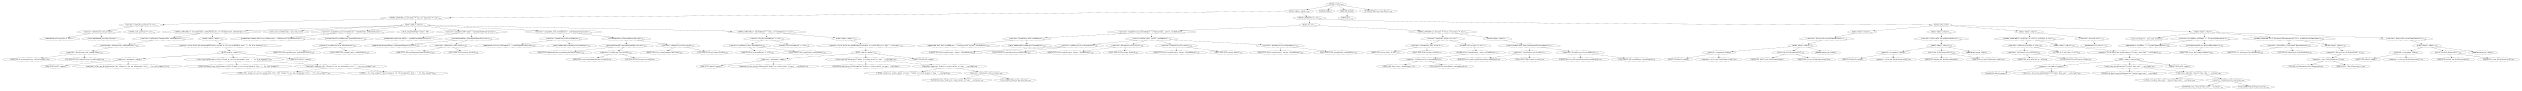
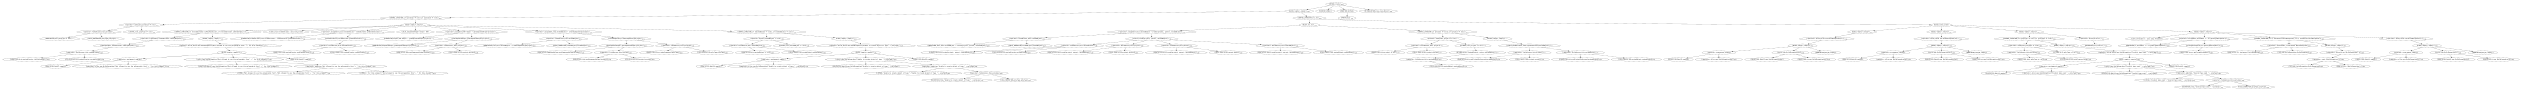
(1399, 66) -> none
